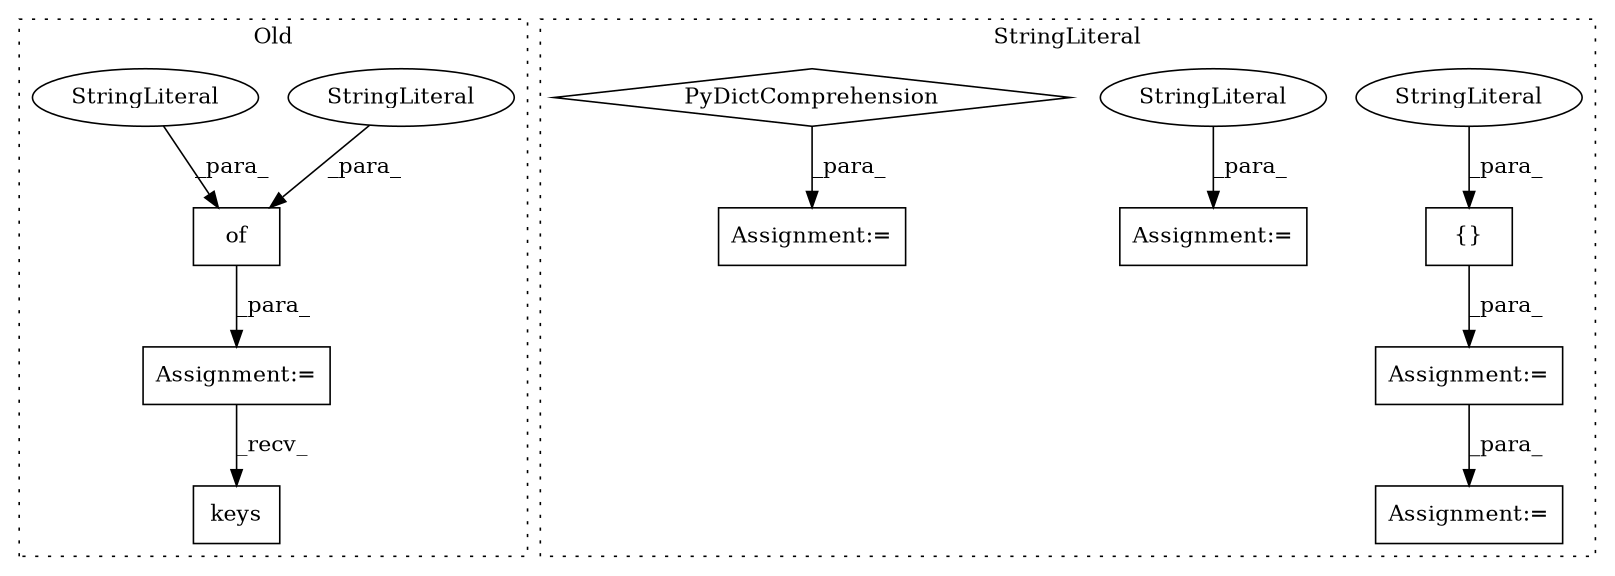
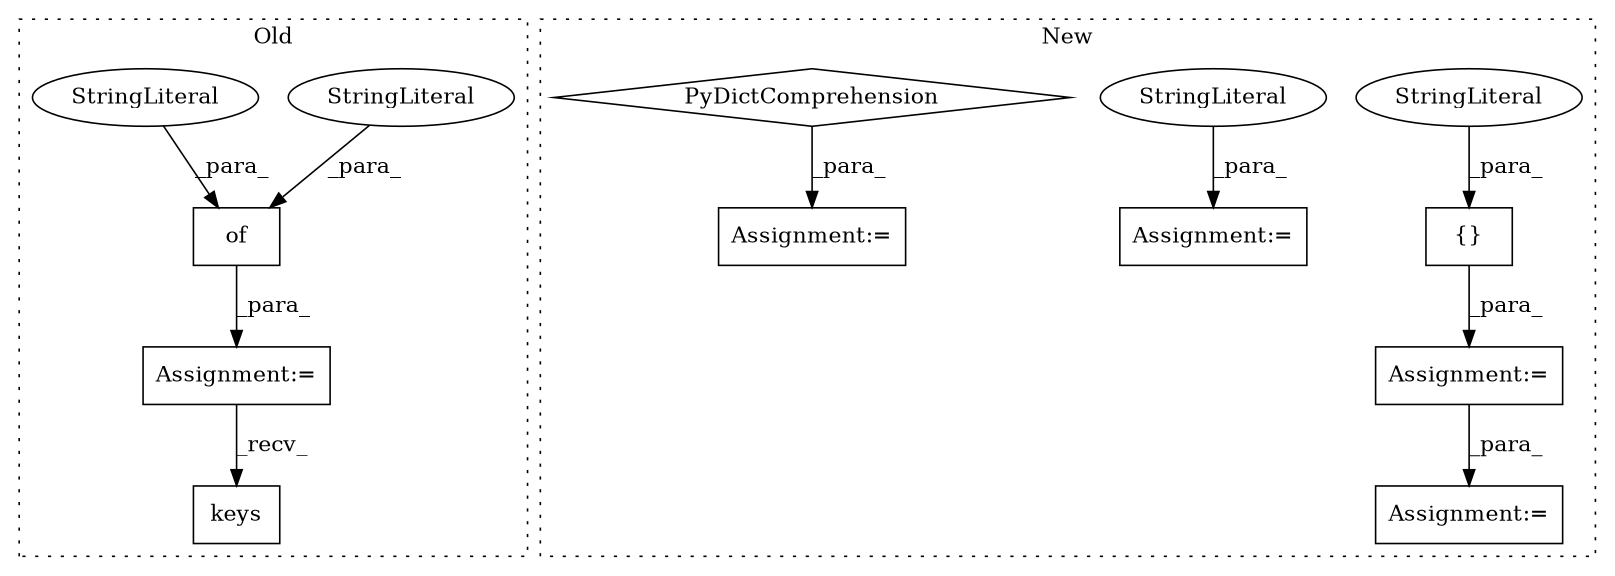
(1068, 38) -> (1068, 38)
